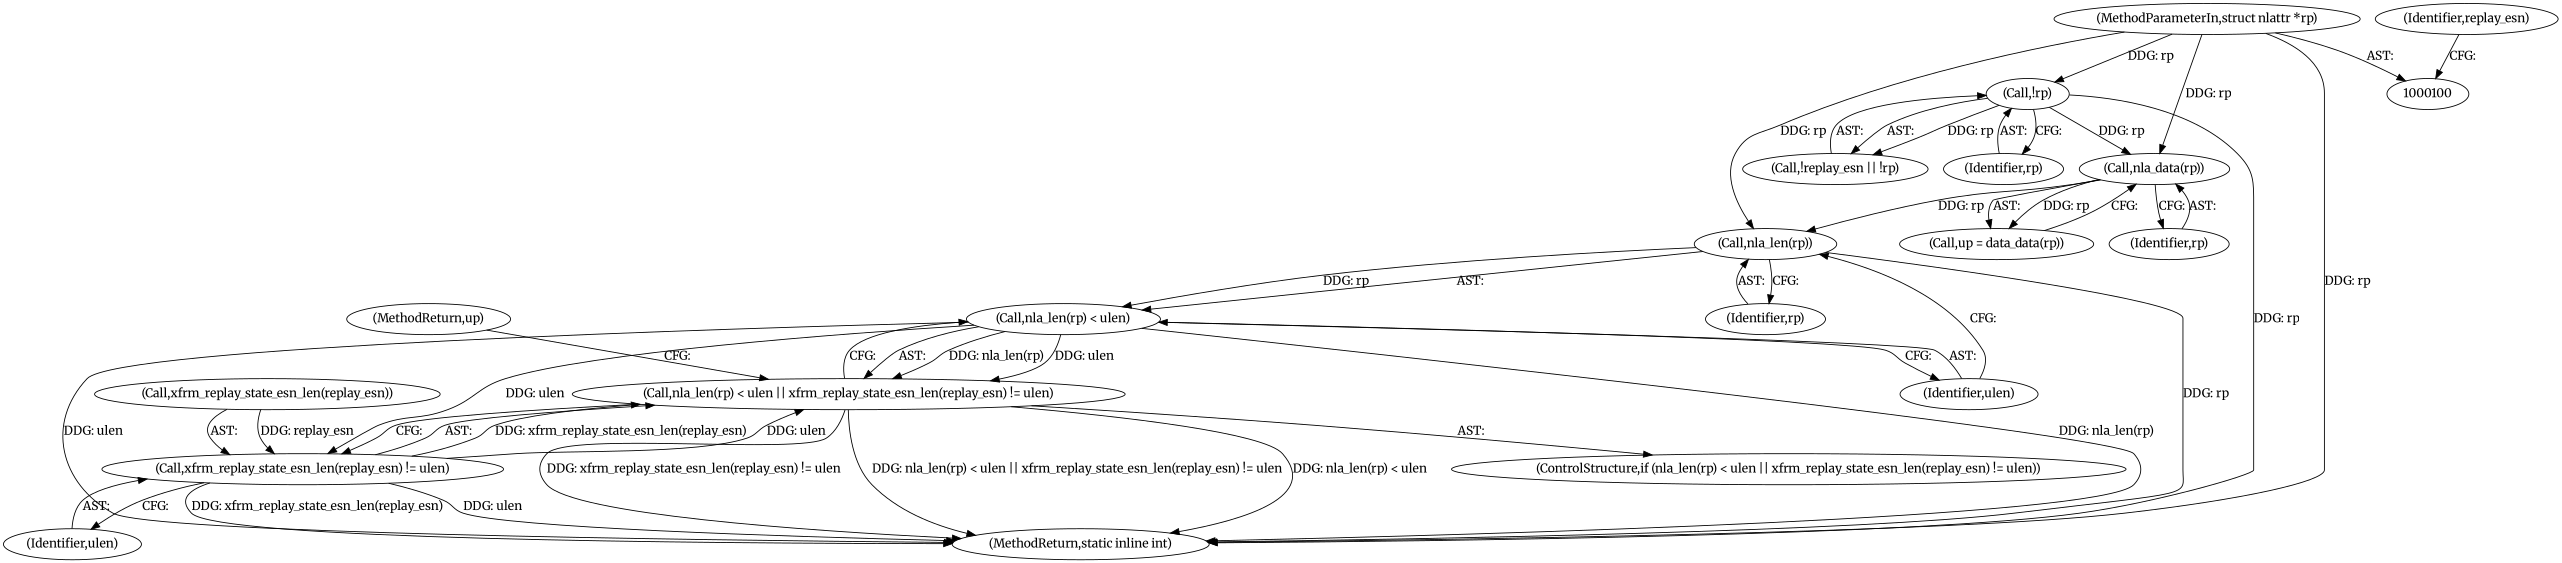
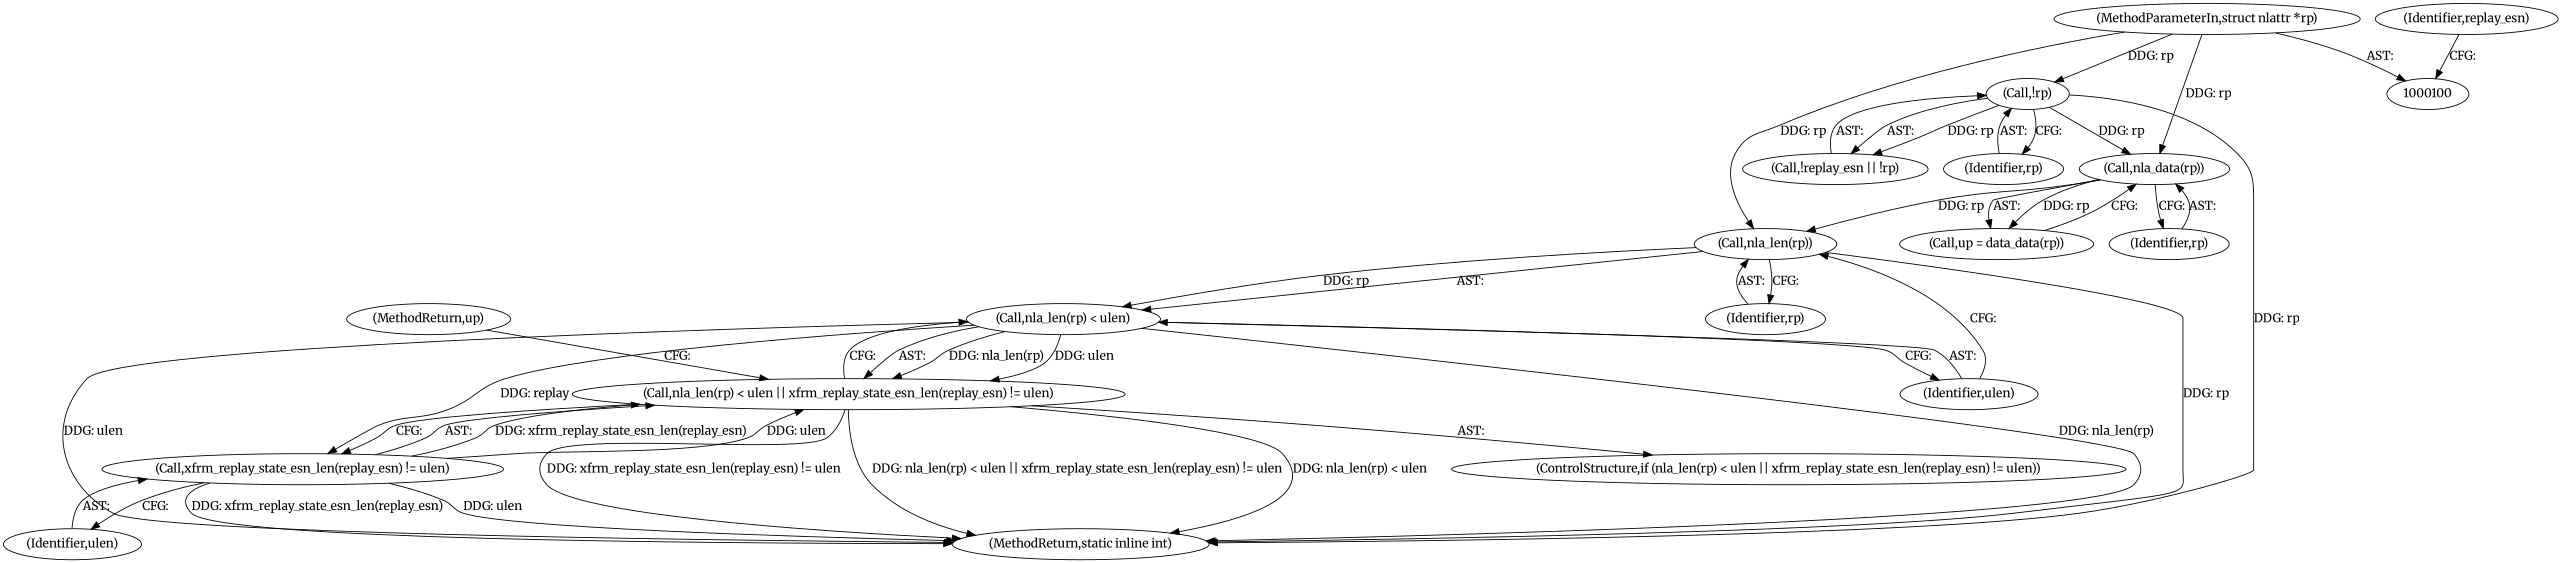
(267, 394) -> none
(535, 394) -> (535, 394)
(2125, 513) -> none
